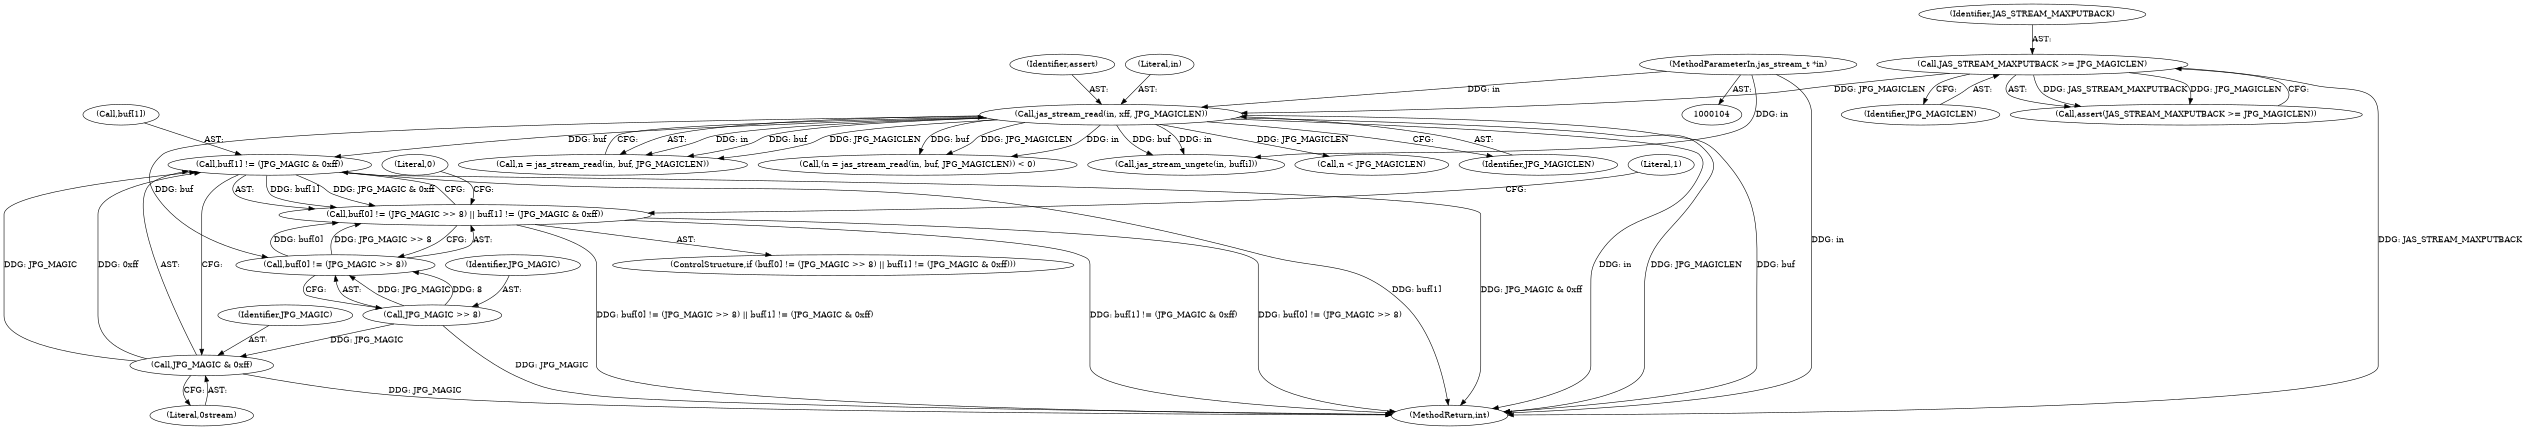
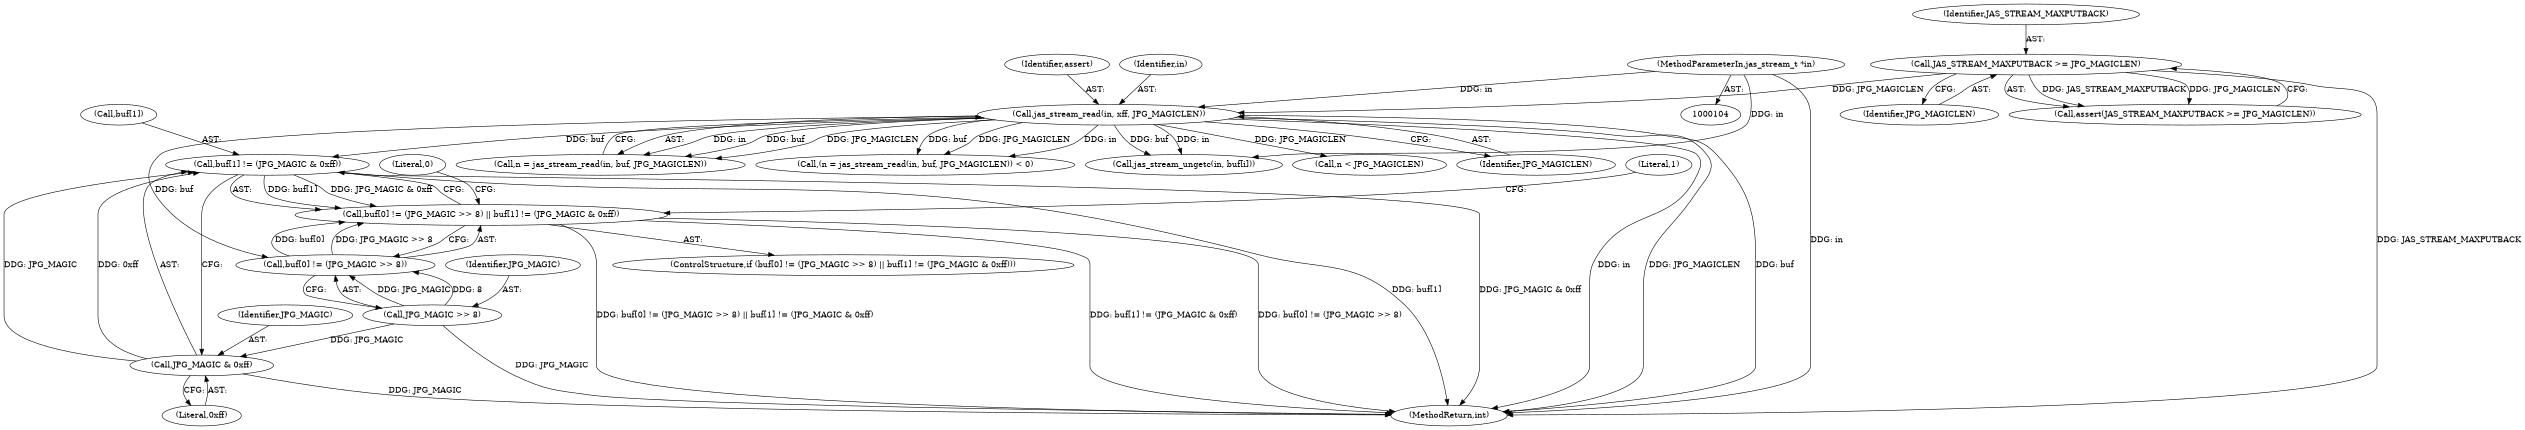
(1160, 65) -> (1161, 65)
(202, 416) -> (202, 416)
